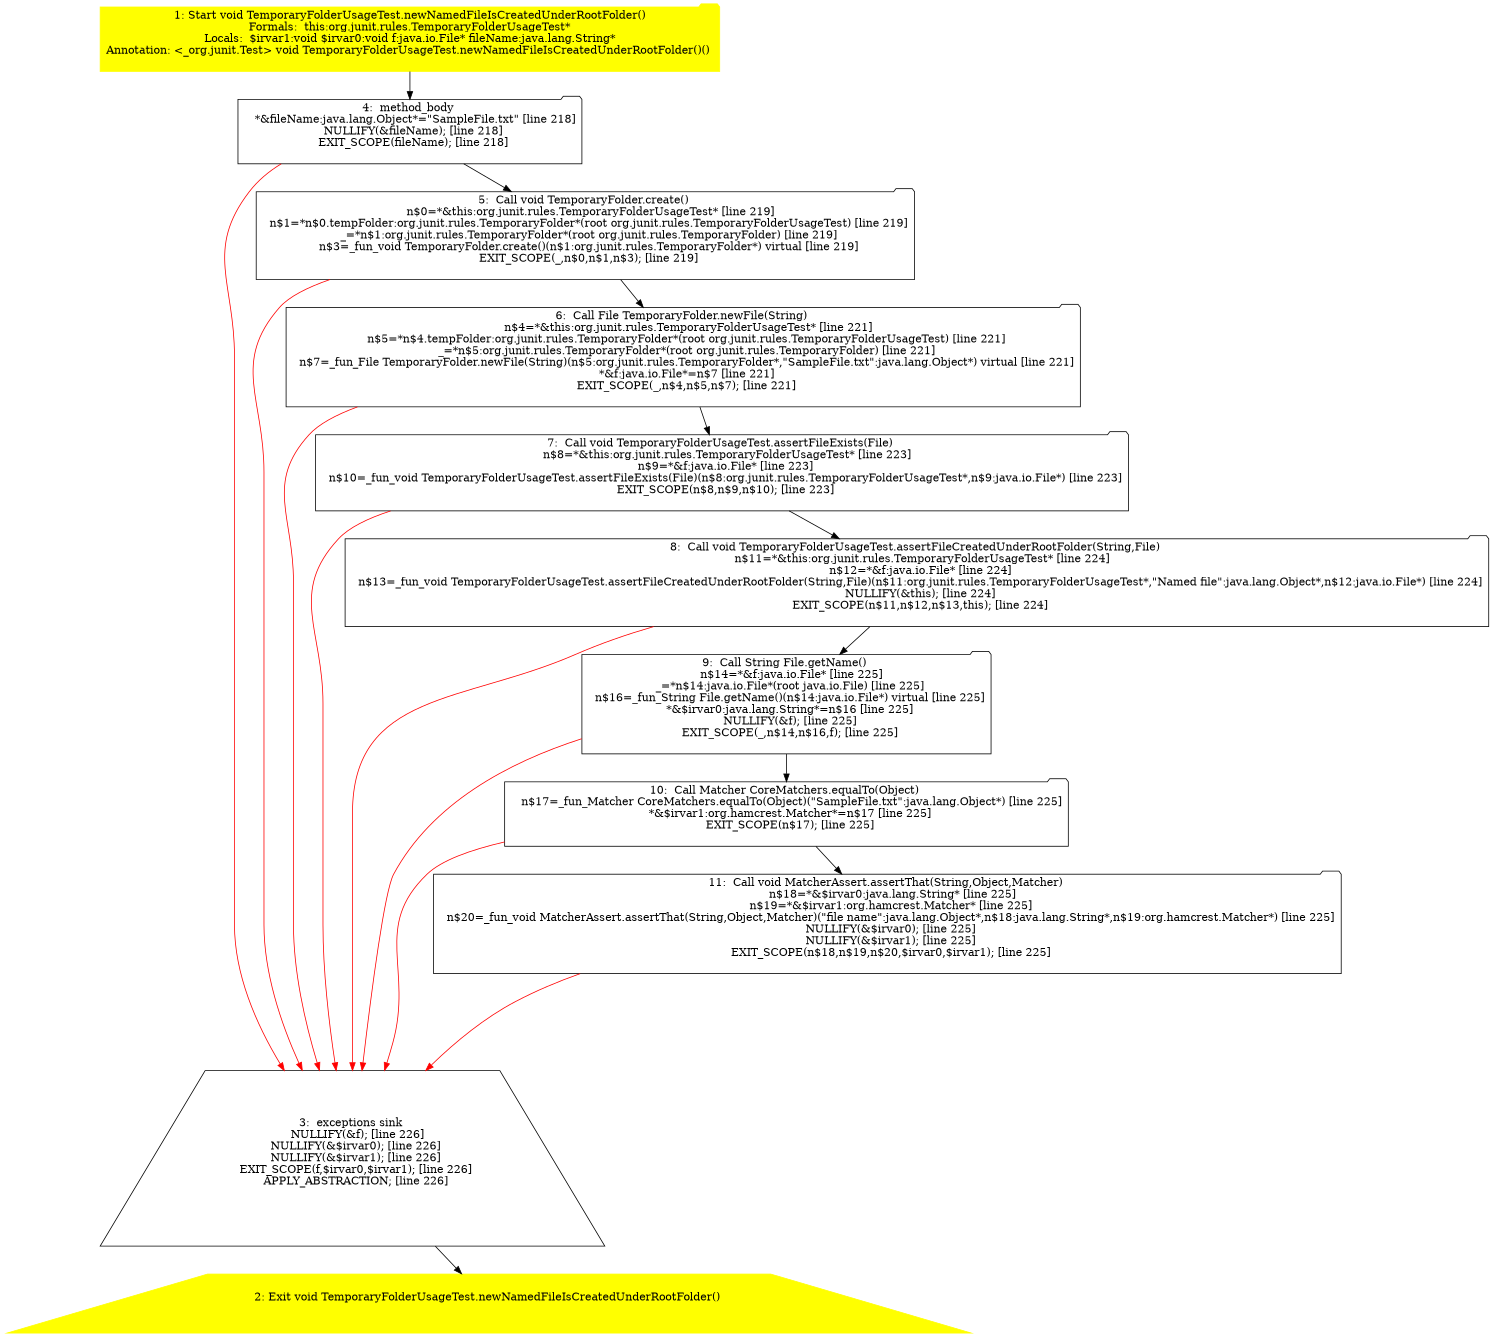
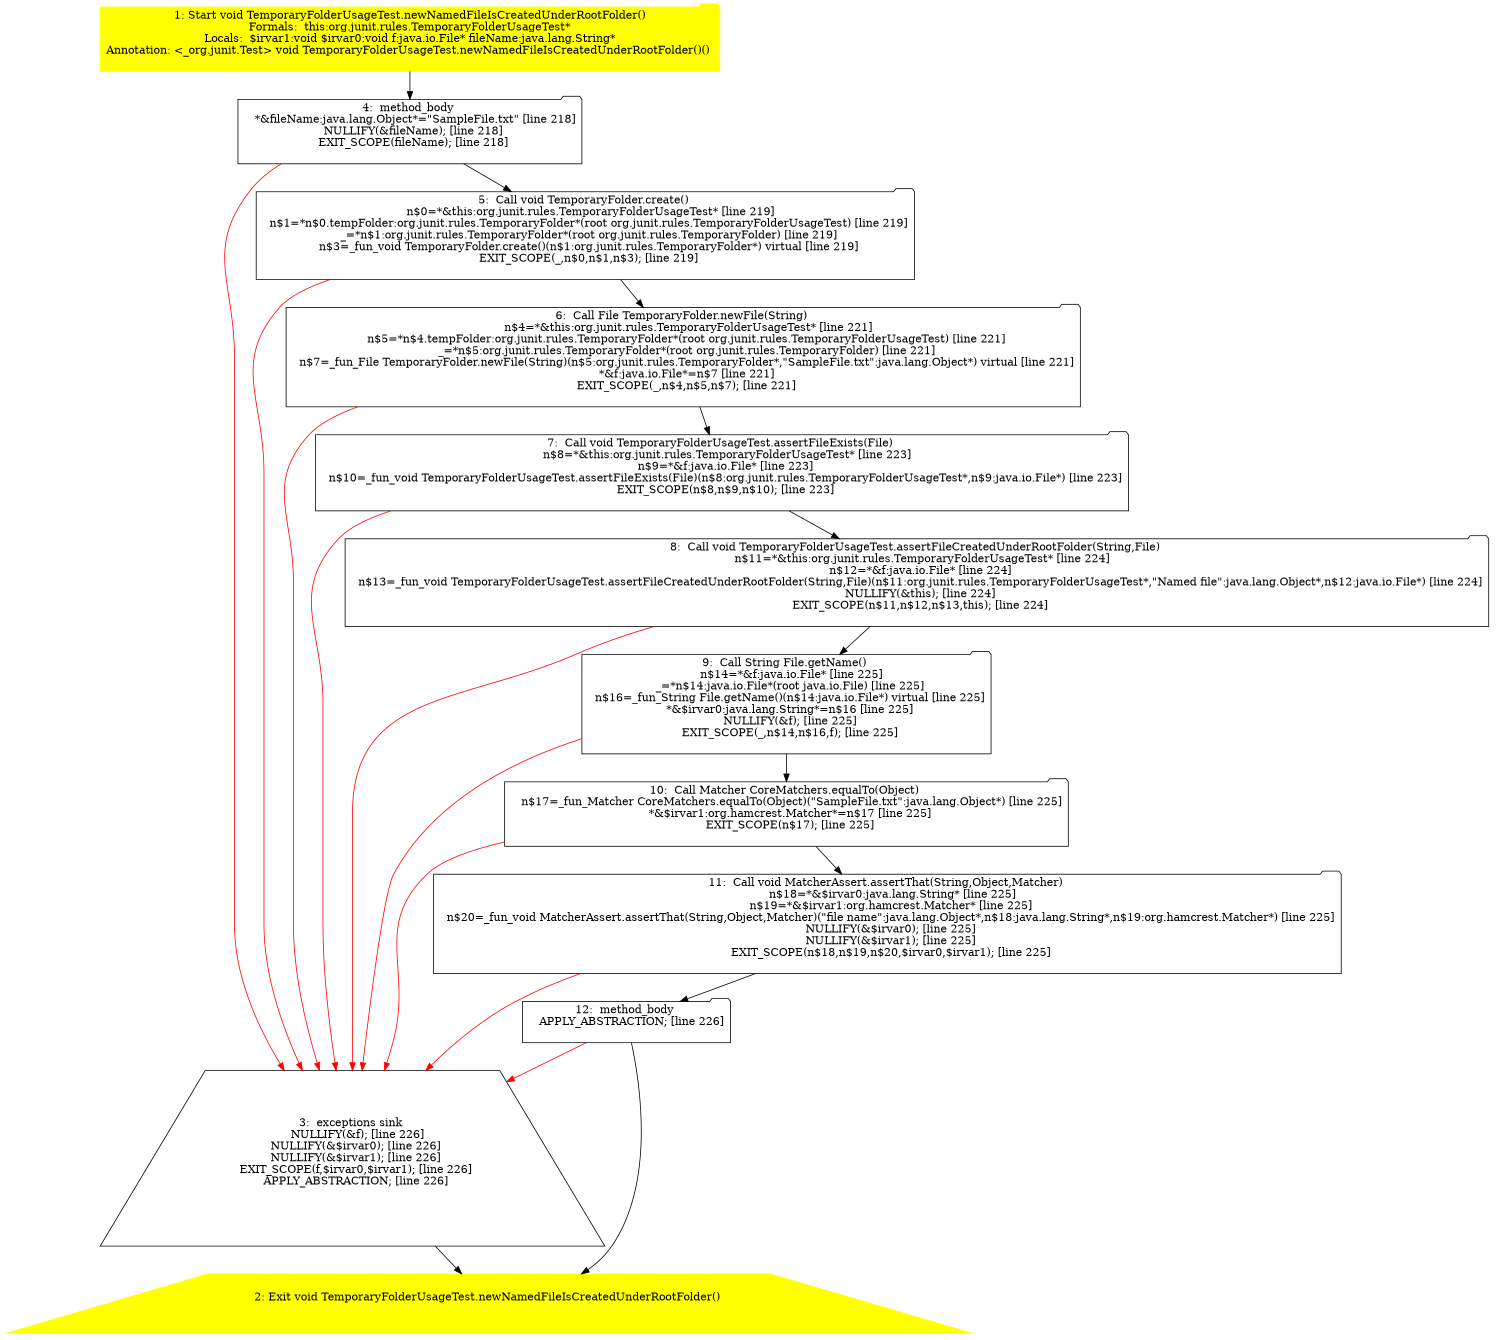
none -> (627, 1022)
